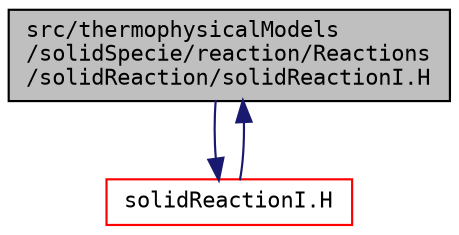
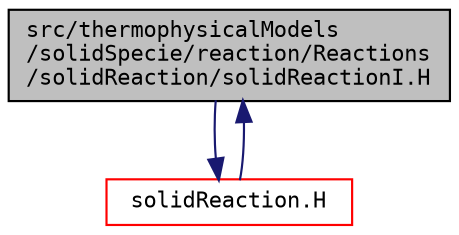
(229, 202) -> (229, 202)
